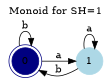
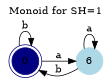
(90, 61) -> (90, 61)
